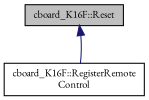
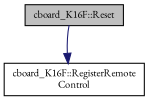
(81, 50) -> (67, 39)
